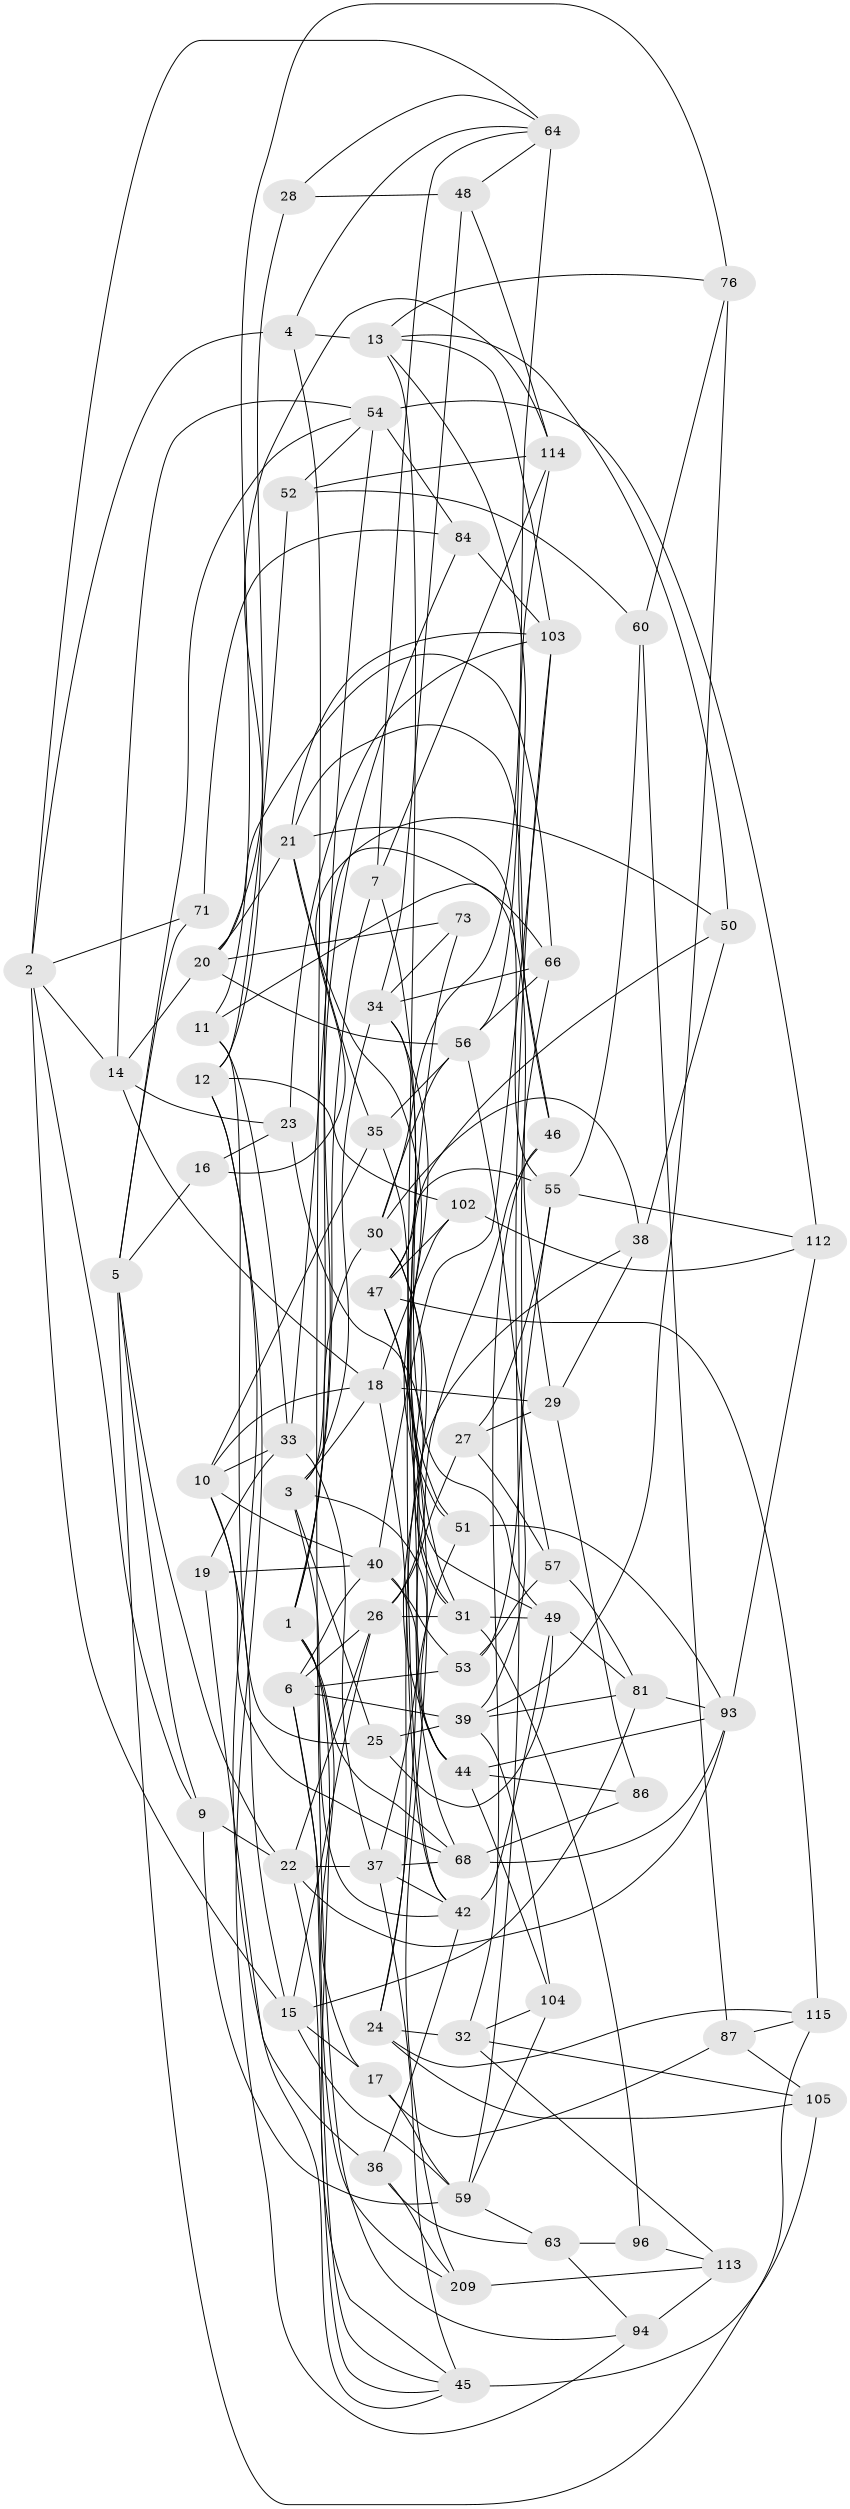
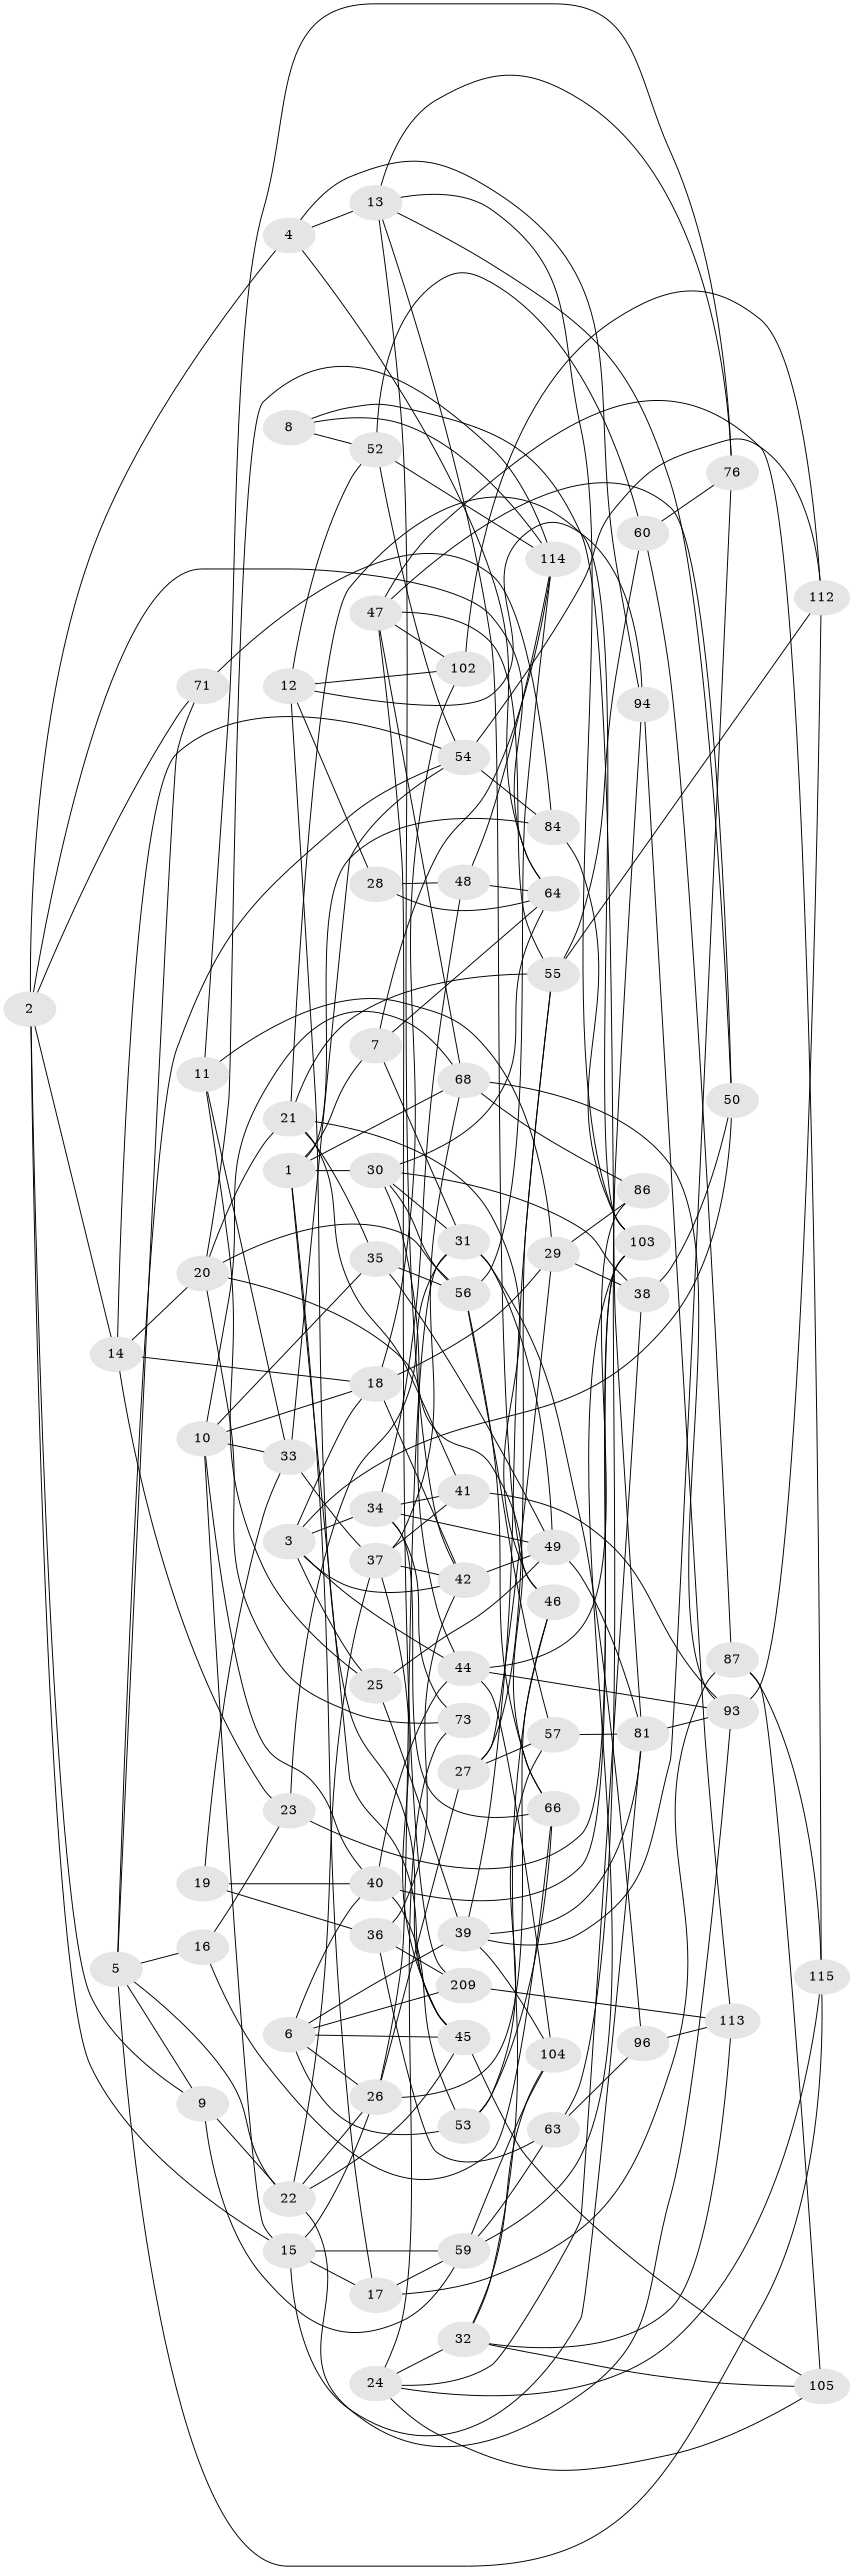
none -> (289, 428)
(464, 1528) -> (464, 1492)
